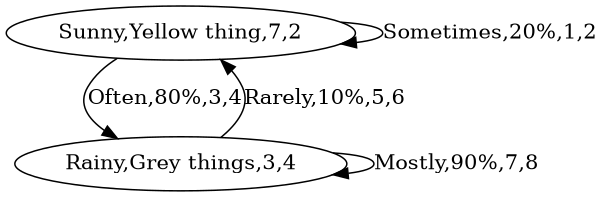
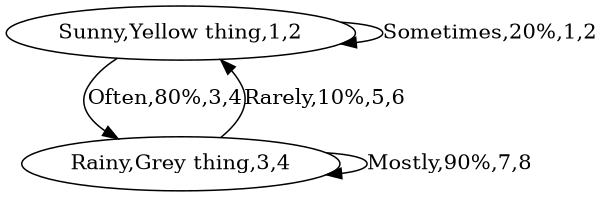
(181, 33) -> (181, 33)
(181, 164) -> (181, 164)
